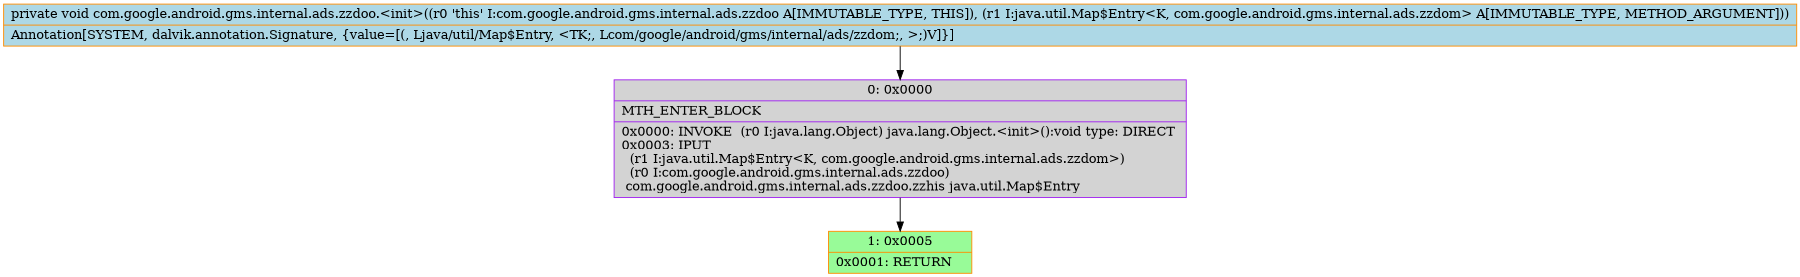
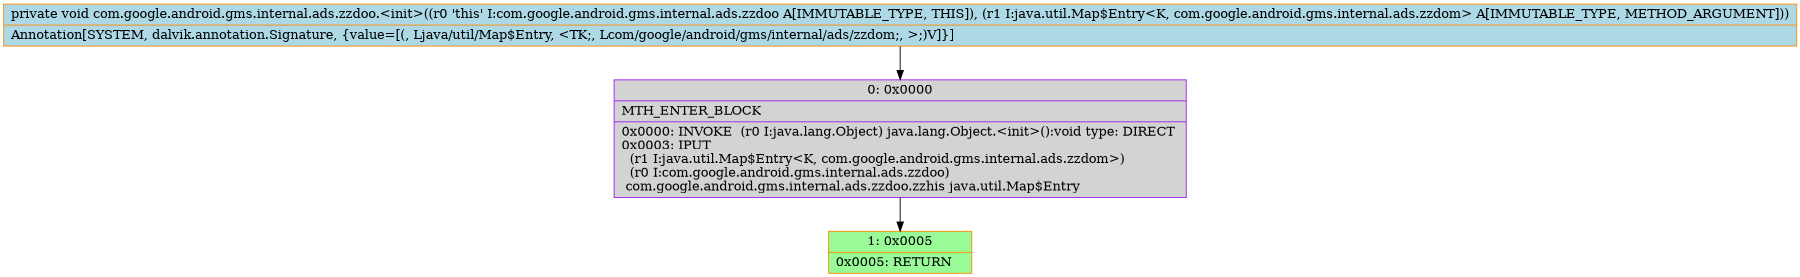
(900, 262) -> (900, 262)
